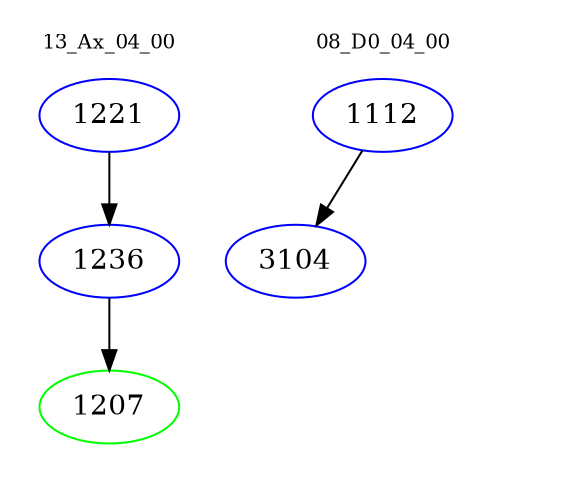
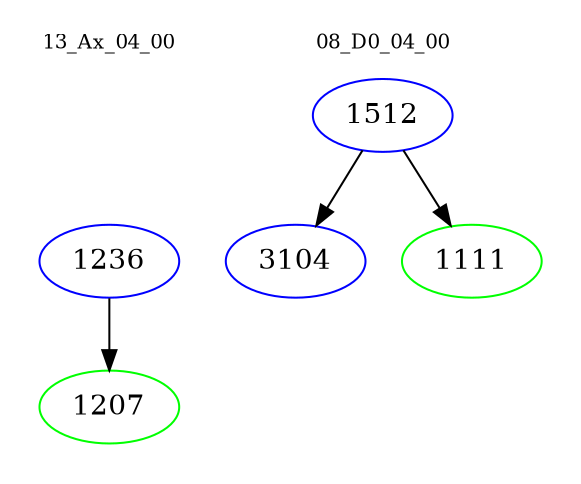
(109, 115) -> none
(383, 115) -> (383, 115)
none -> (472, 261)
